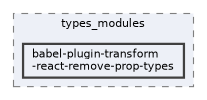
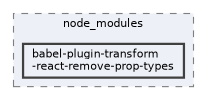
(104, 24) -> (104, 24)
